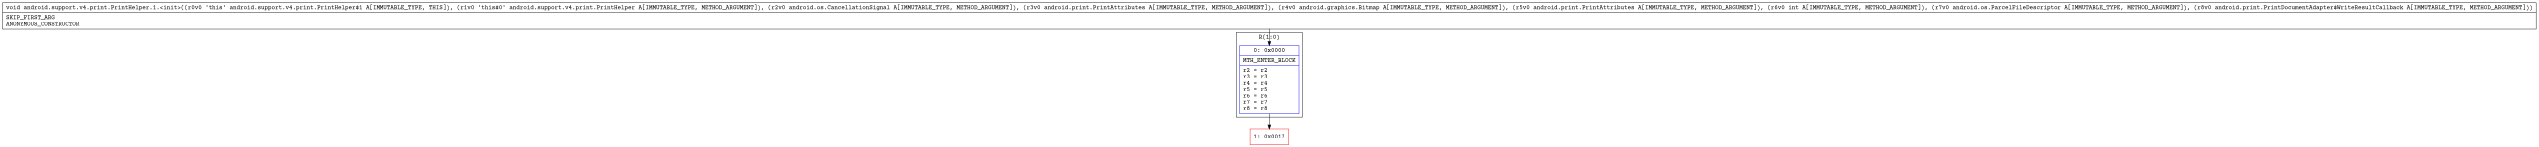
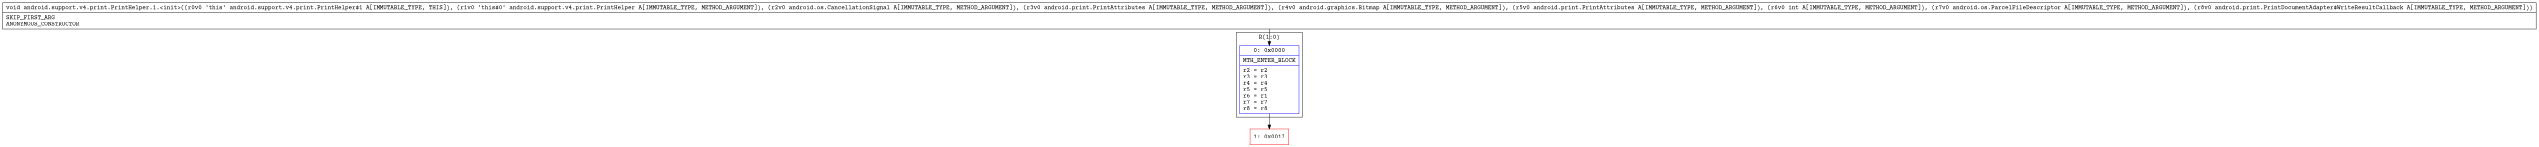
(1255, 96) -> (1255, 96)
